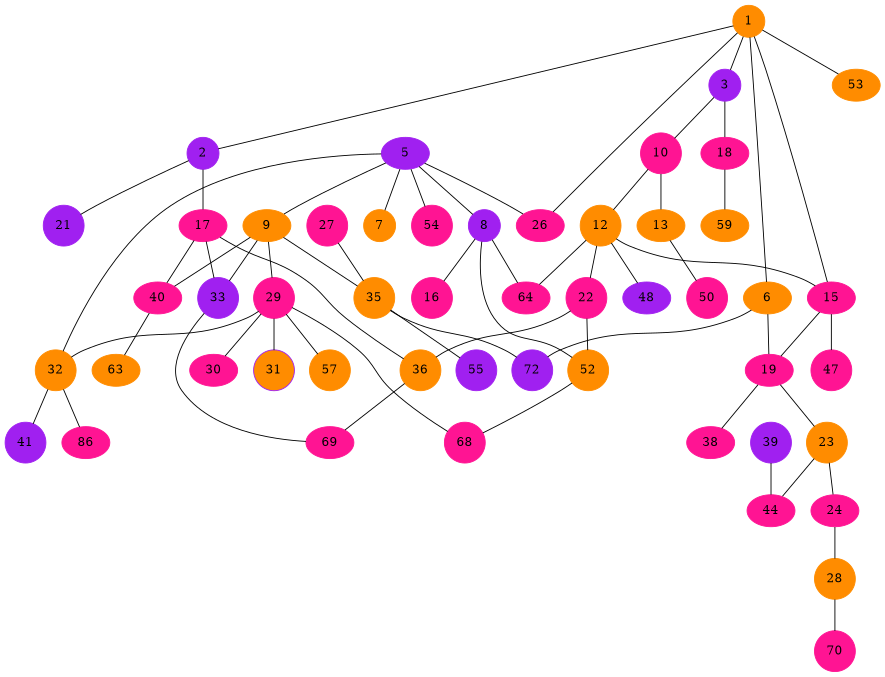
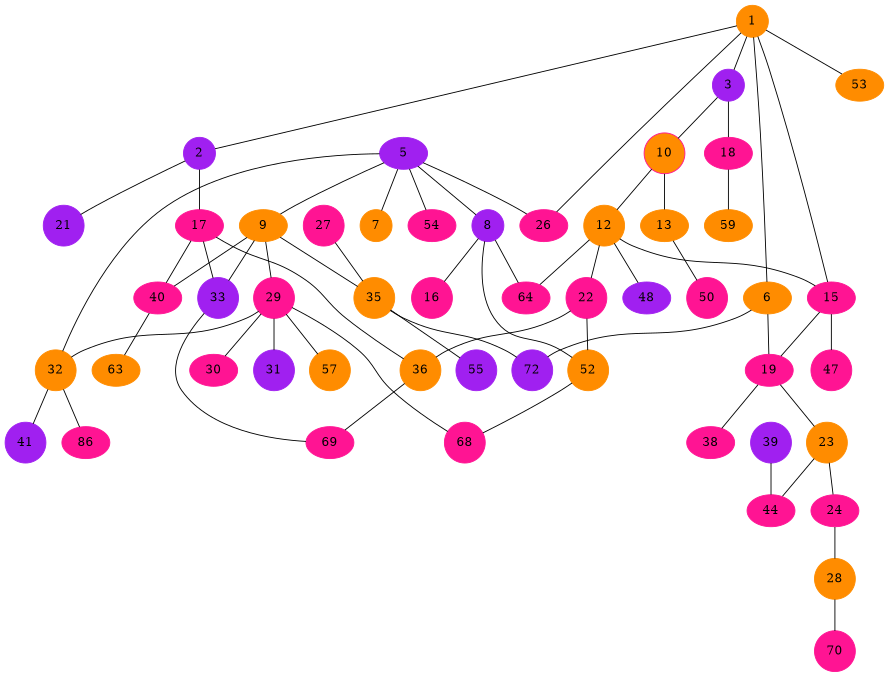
(661, 153) -> (665, 153)
(432, 226) -> (432, 226)
(274, 370) -> (274, 370)
